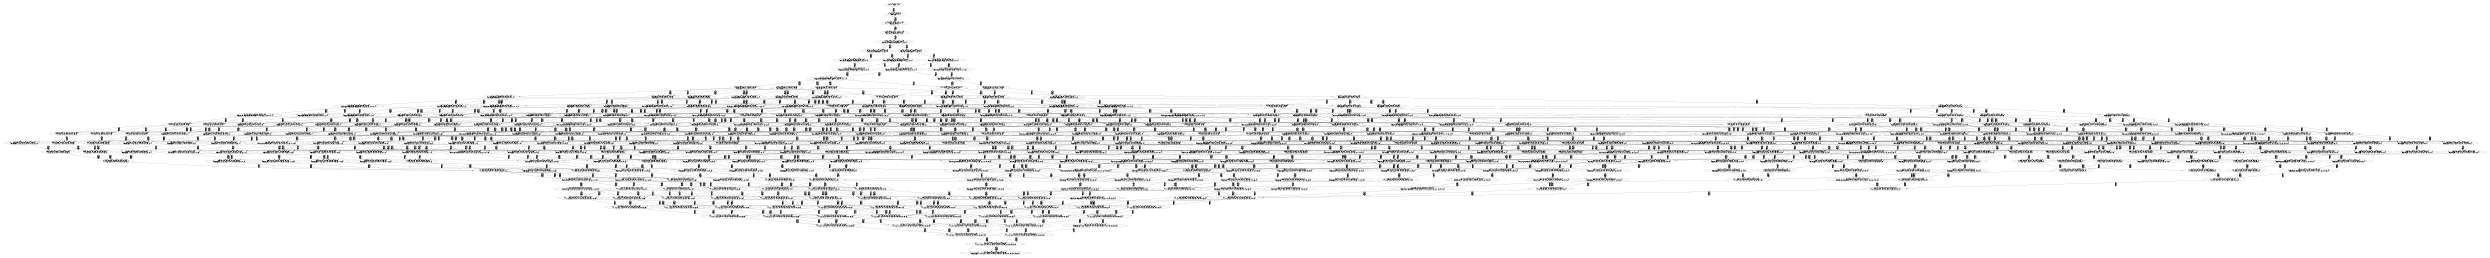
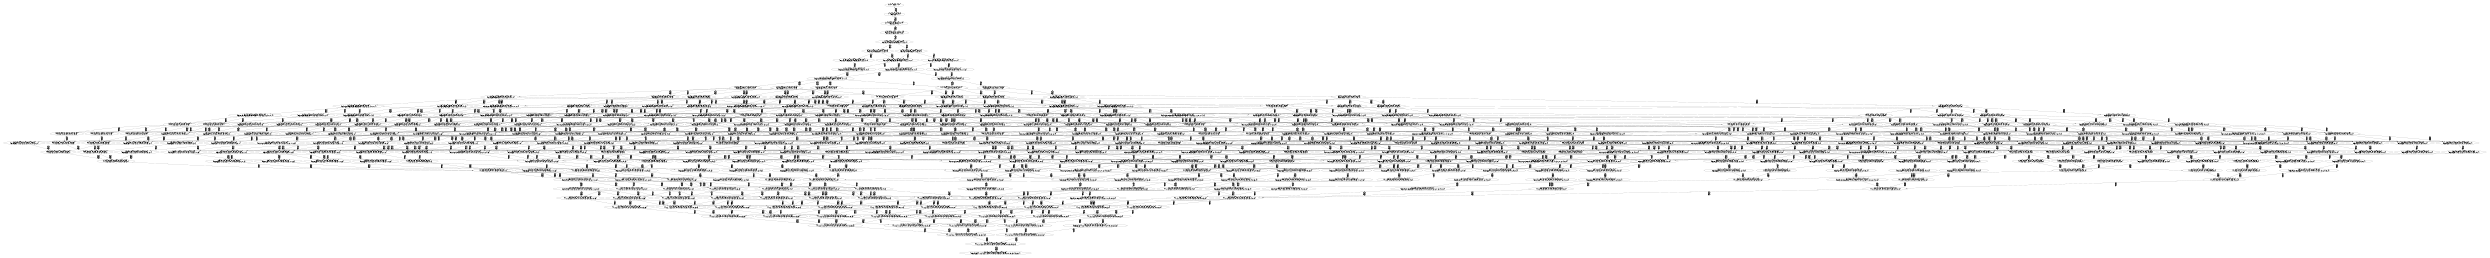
(892, 9) -> (895, 10)
